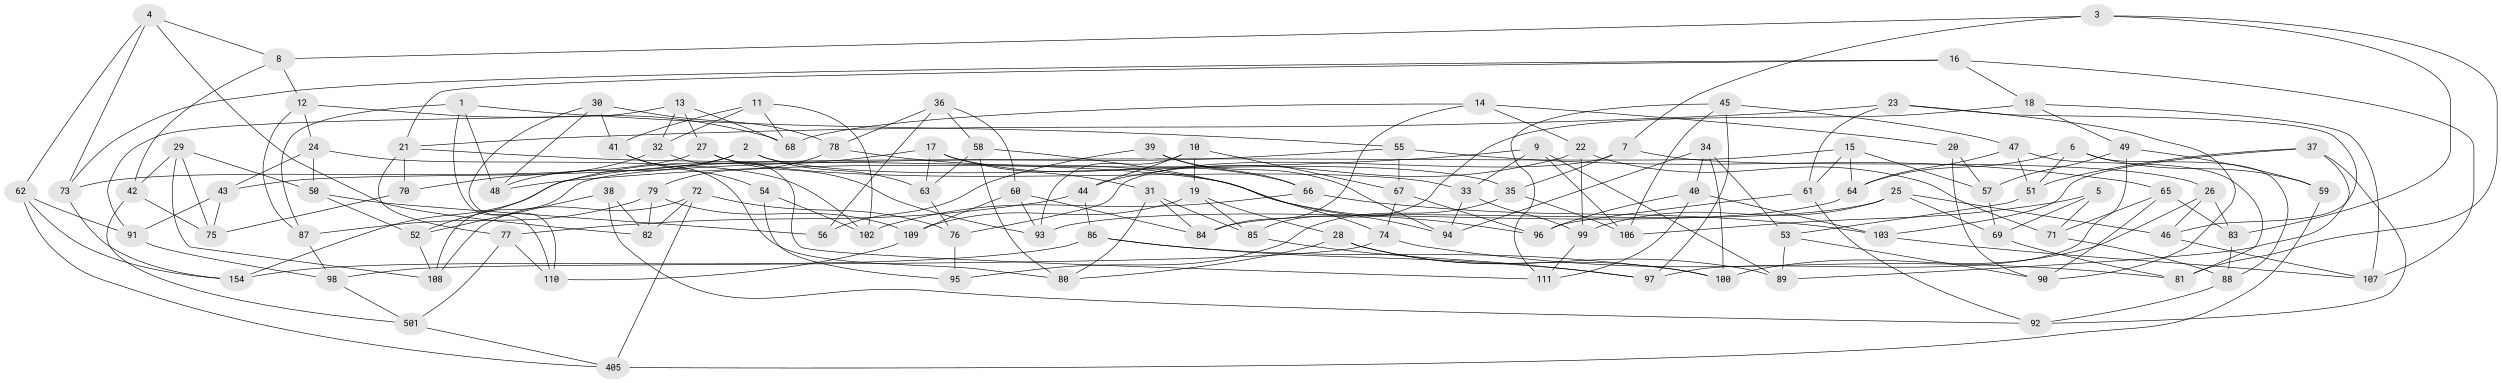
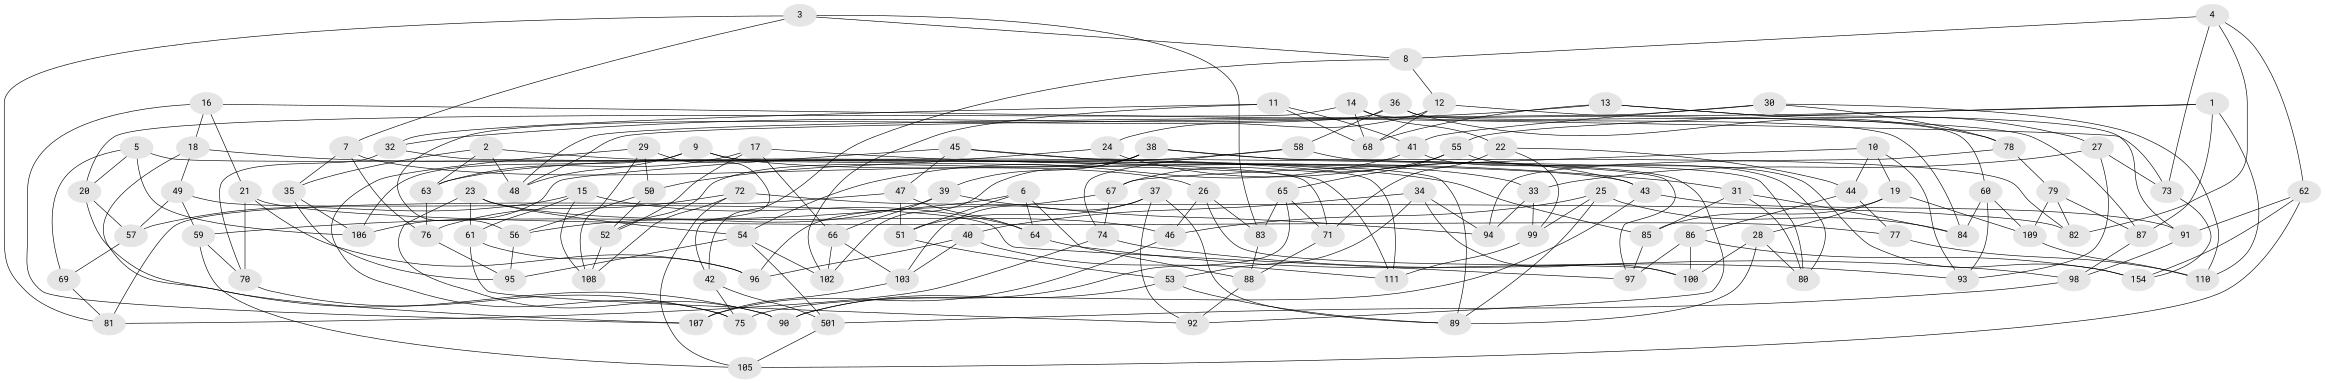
(1149, 127) -> (659, 227)
(601, 163) -> (985, 191)
none -> (111, 170)
none -> (1011, 173)
(1936, 209) -> (1538, 261)
none -> (222, 258)
none -> (512, 258)
(464, 285) -> (787, 279)
(613, 368) -> (745, 368)
